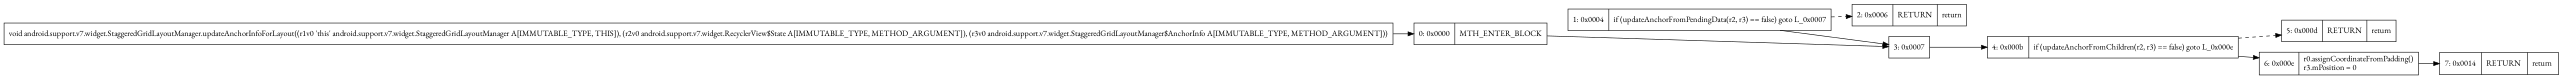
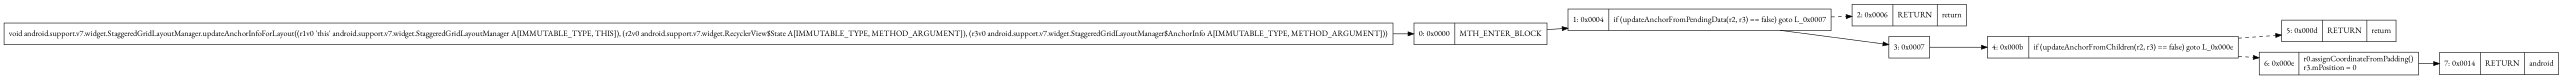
(1715, 41) -> (1555, 29)
(2246, 57) -> (2246, 57)
(2542, 63) -> (2542, 63)
